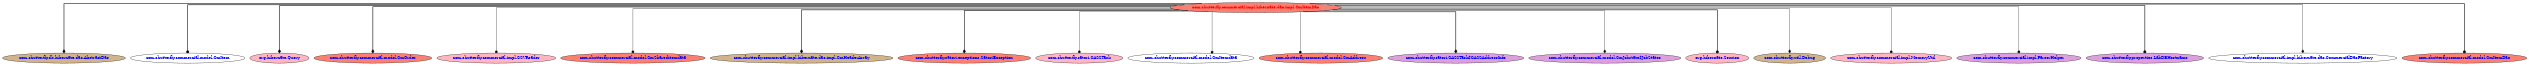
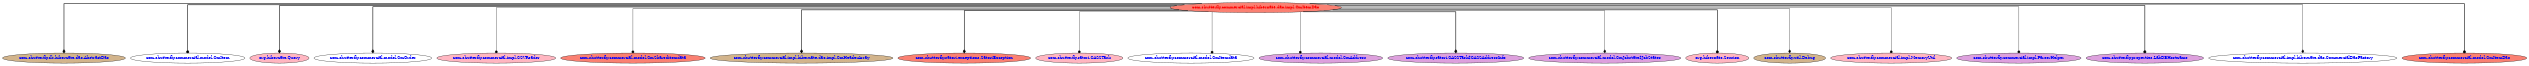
(373, 58) -> (373, 58)
(1321, 58) -> (1321, 58)
